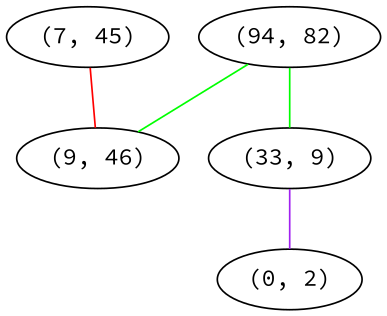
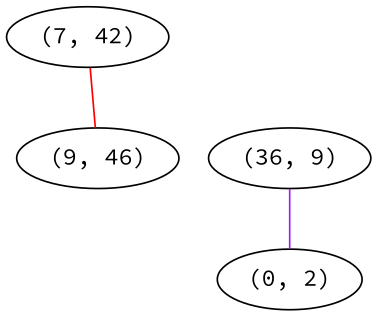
(88, 37) -> (88, 37)
(290, 37) -> none
(290, 158) -> (290, 158)
